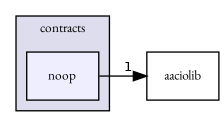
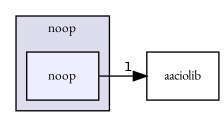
(63, 29) -> (63, 29)
